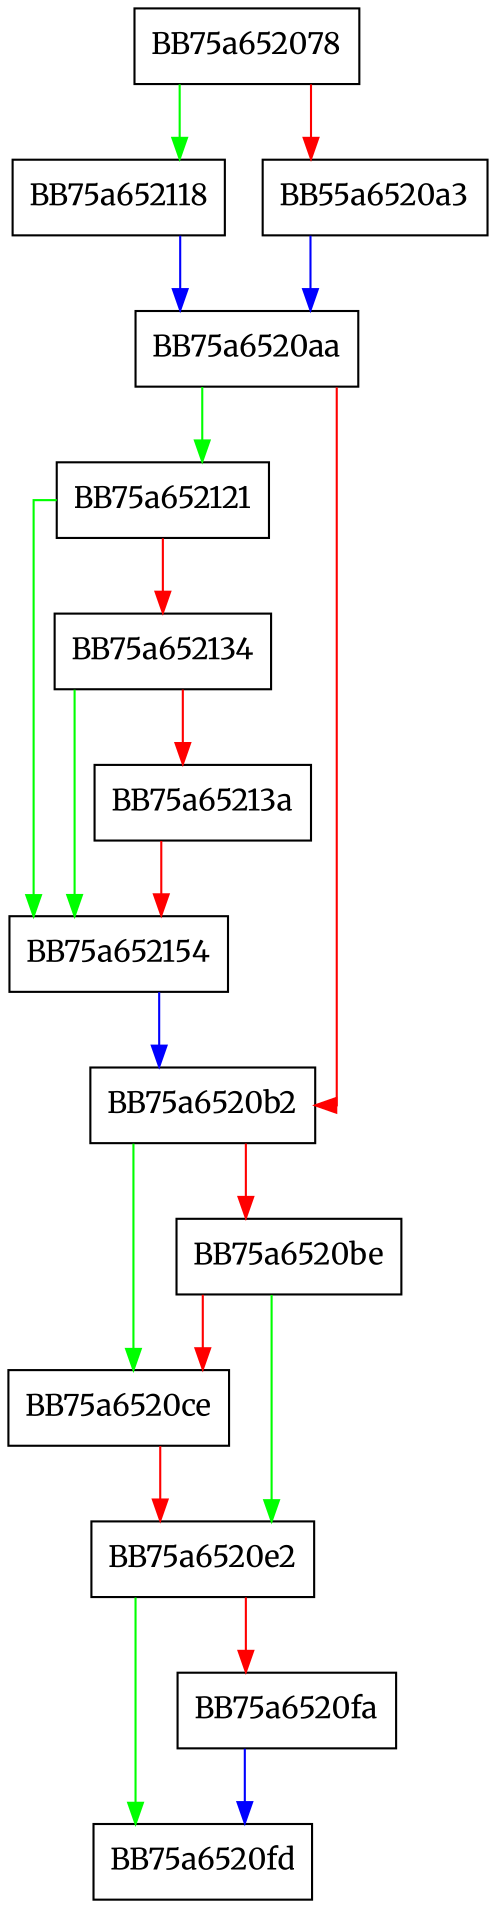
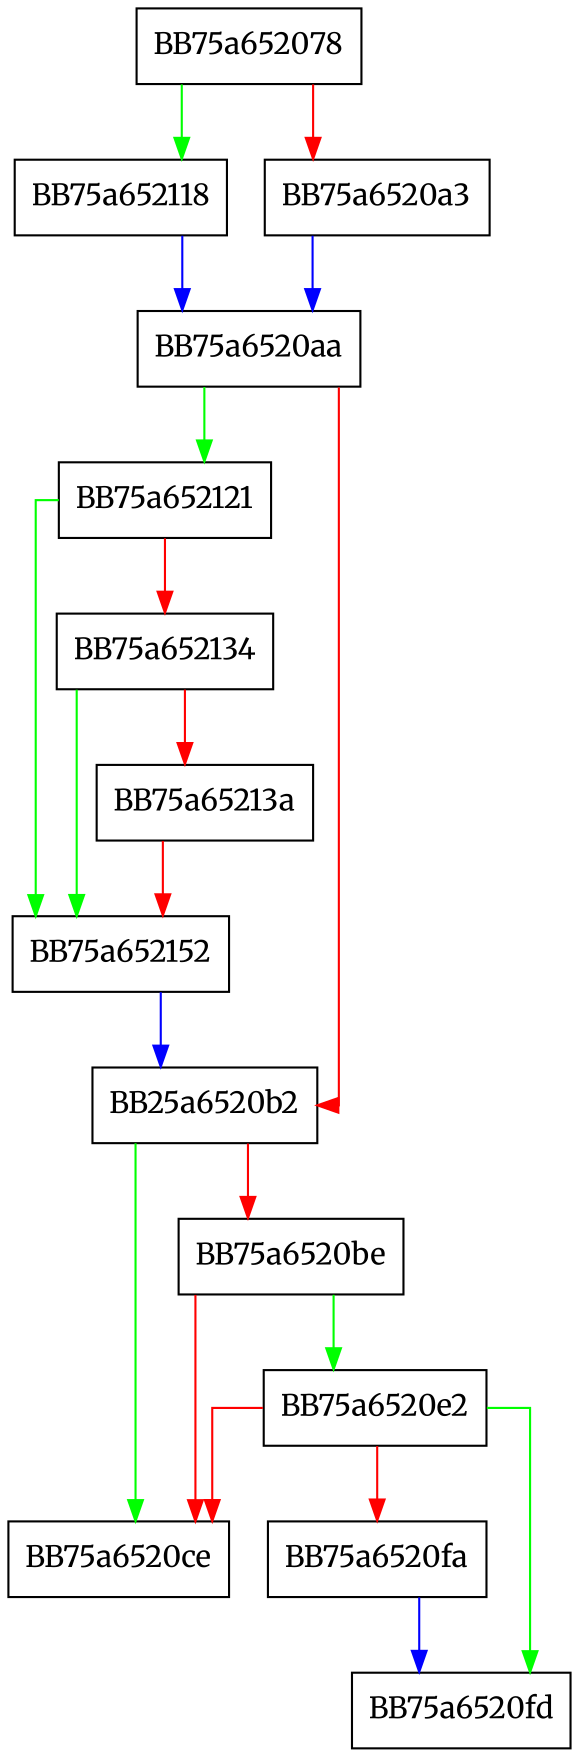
(375, 198) -> (377, 198)
(119, 954) -> (121, 954)
(203, 1105) -> (205, 1105)
(160, 1473) -> (212, 1429)
